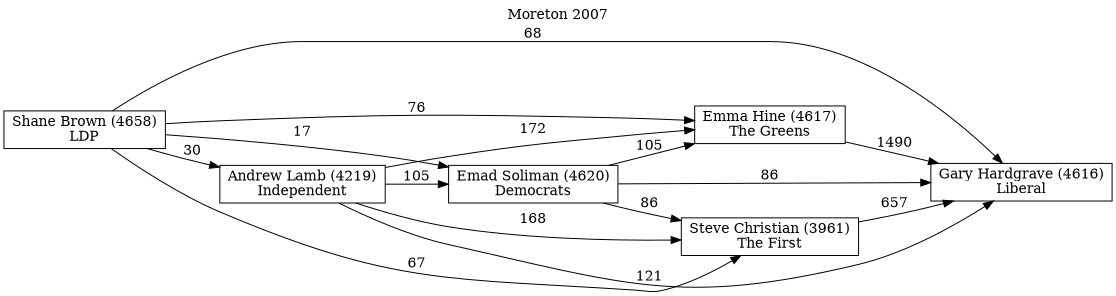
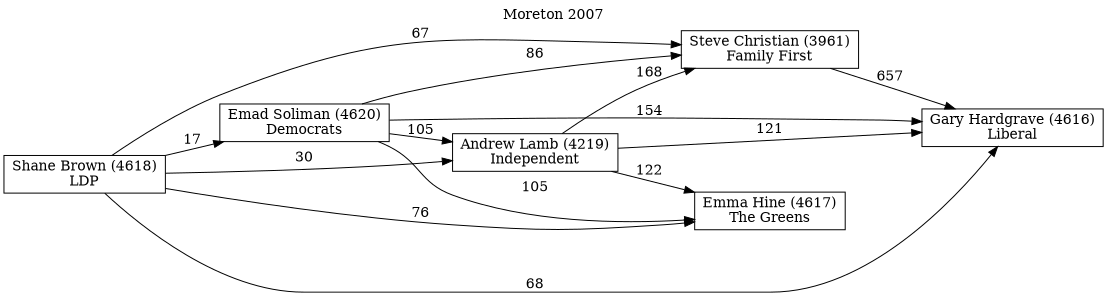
(533, 129) -> (650, 171)
(85, 130) -> (85, 174)
(887, 151) -> none
(770, 176) -> (650, 111)
(412, 184) -> (416, 137)
(770, 237) -> (770, 50)
